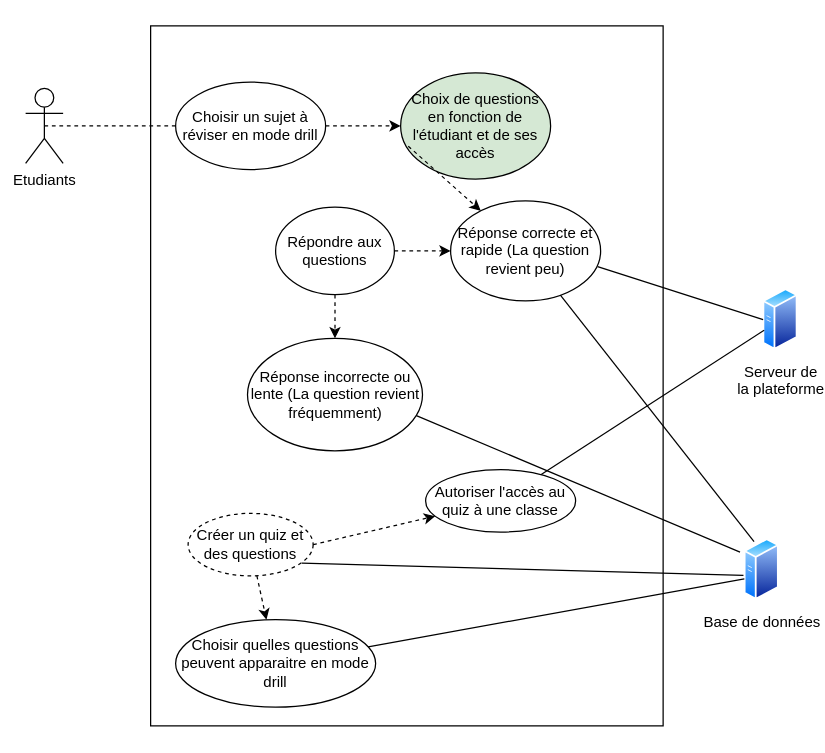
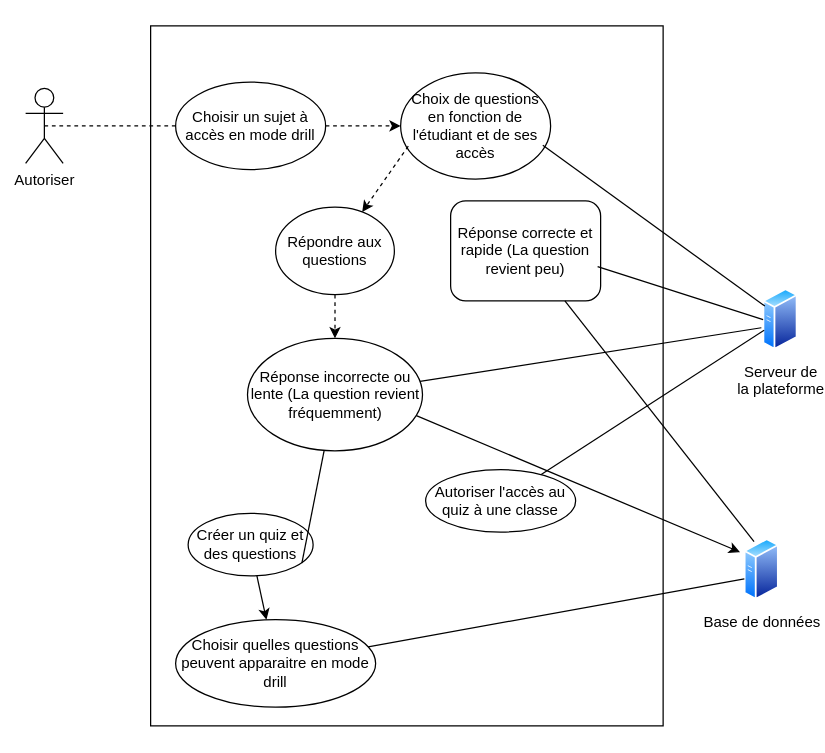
(251, 126) -> (251, 126)
(476, 126) -> (476, 126)
(441, 175) -> (388, 176)
(45, 181) -> (45, 181)
none -> (654, 225)
(419, 251) -> none
(526, 251) -> (526, 251)
none -> (590, 354)
(370, 531) -> none
(251, 544) -> (251, 544)
(734, 549) -> (731, 548)
(522, 569) -> (313, 507)
(261, 593) -> (261, 593)
